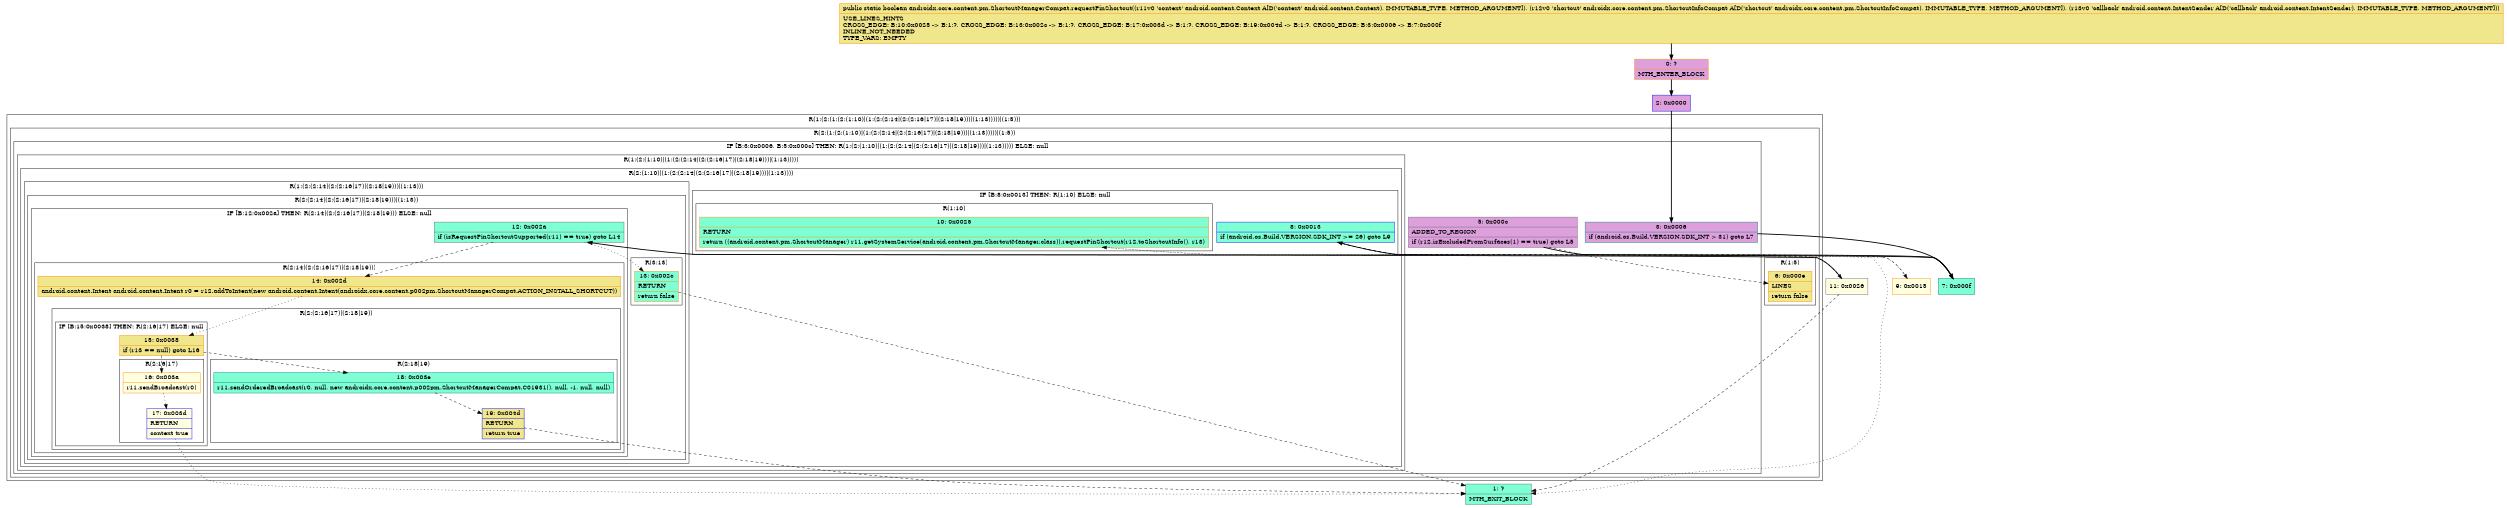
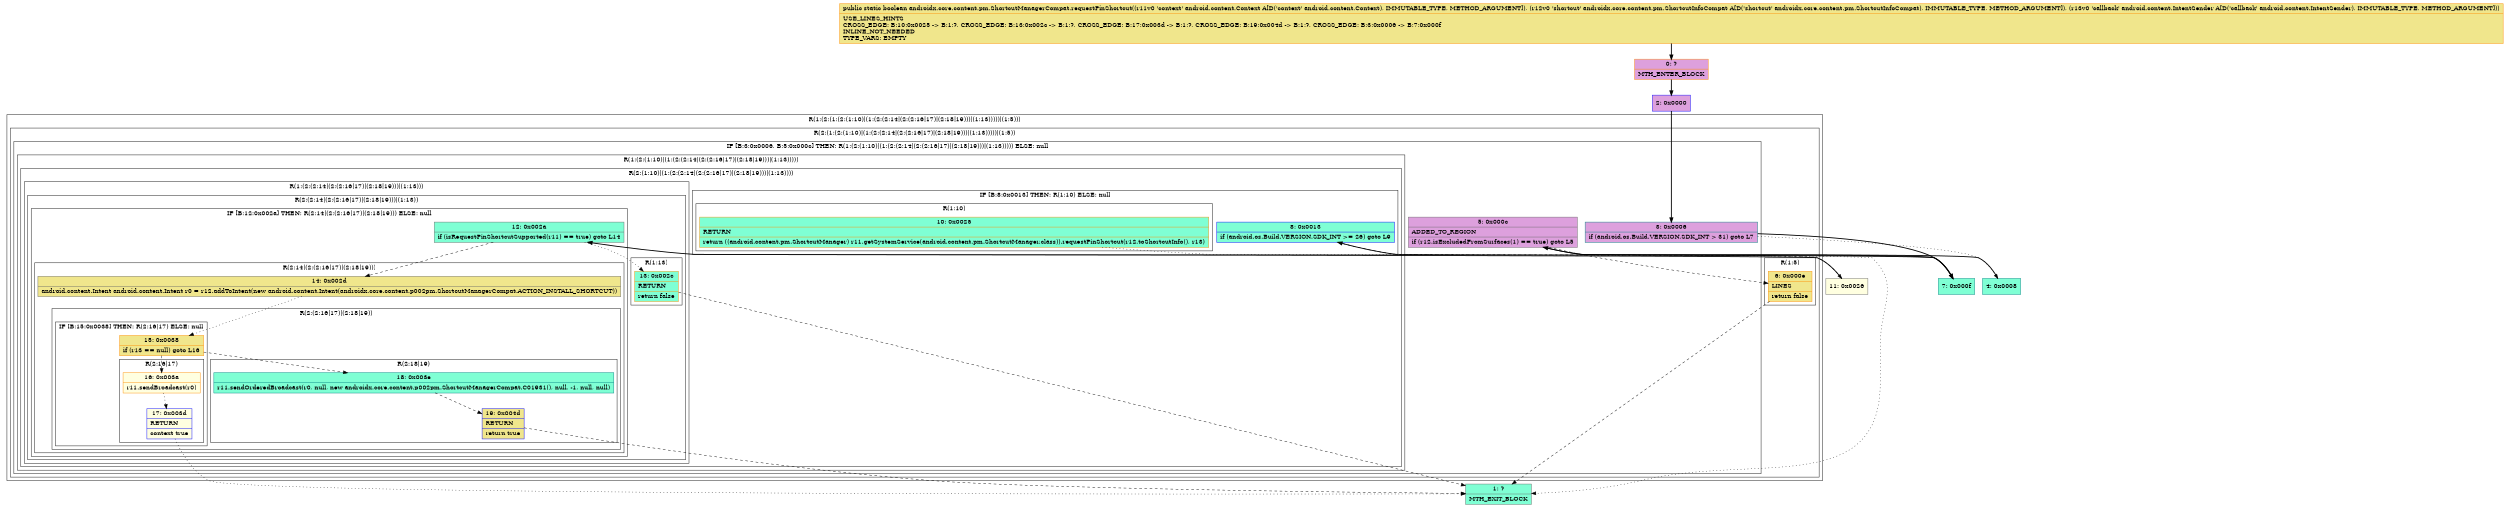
(656, 263) -> (656, 263)
(329, 286) -> (329, 286)
(1911, 286) -> none
none -> (2002, 286)
(1698, 410) -> (1643, 392)
